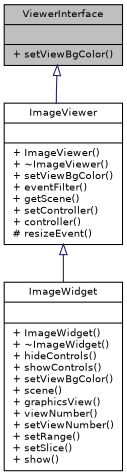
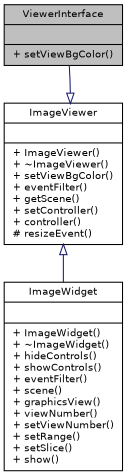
(56, 90) -> (70, 79)
(63, 379) -> (50, 379)
